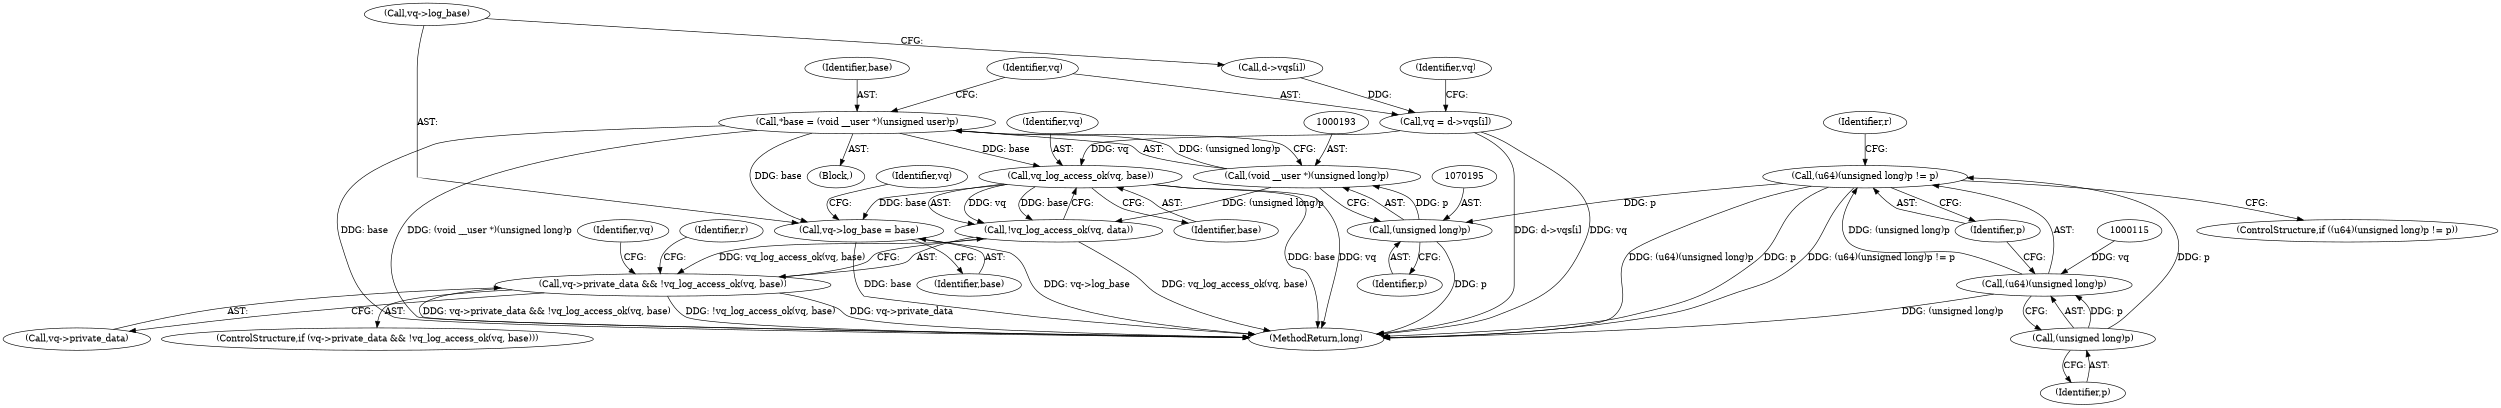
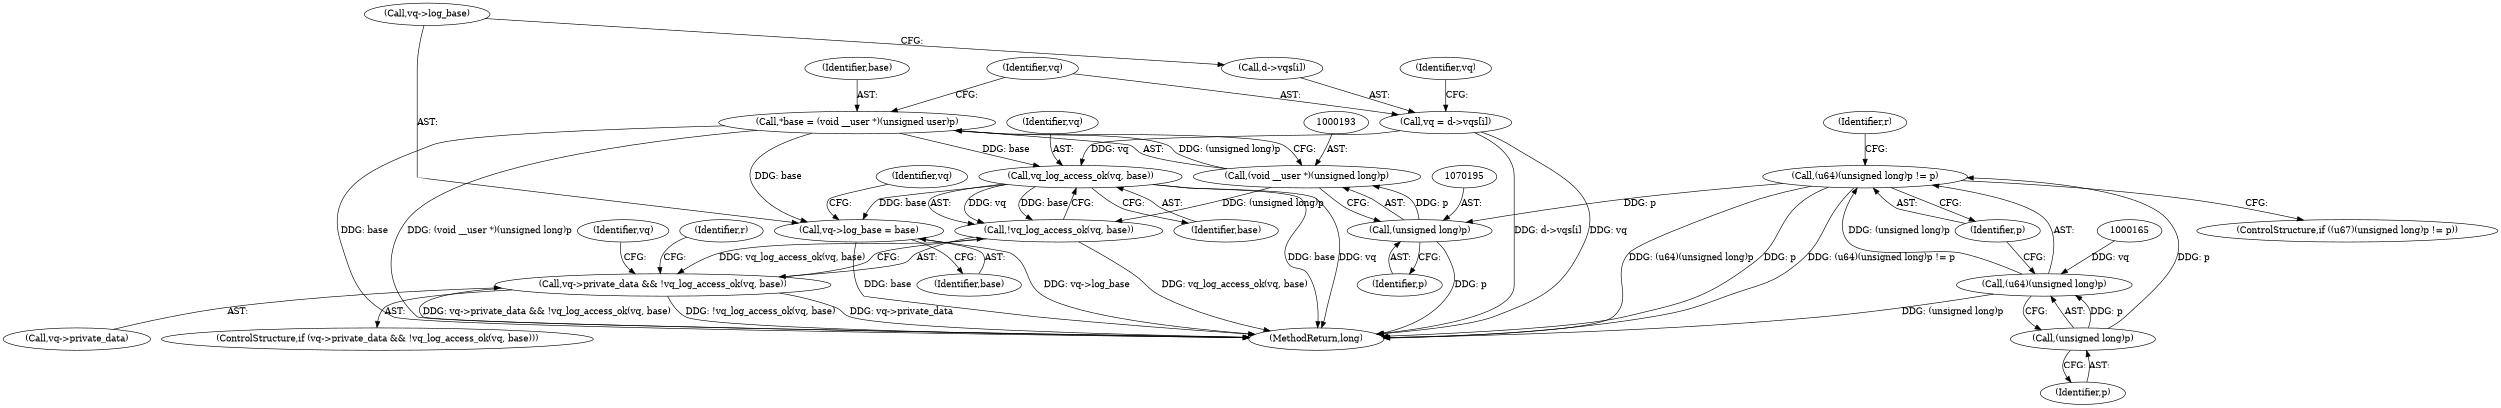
(1381, 96) -> (1381, 96)
(836, 177) -> none
(1059, 231) -> (1059, 231)
(2130, 231) -> (2130, 231)
(2347, 231) -> (2347, 231)
(340, 308) -> none
